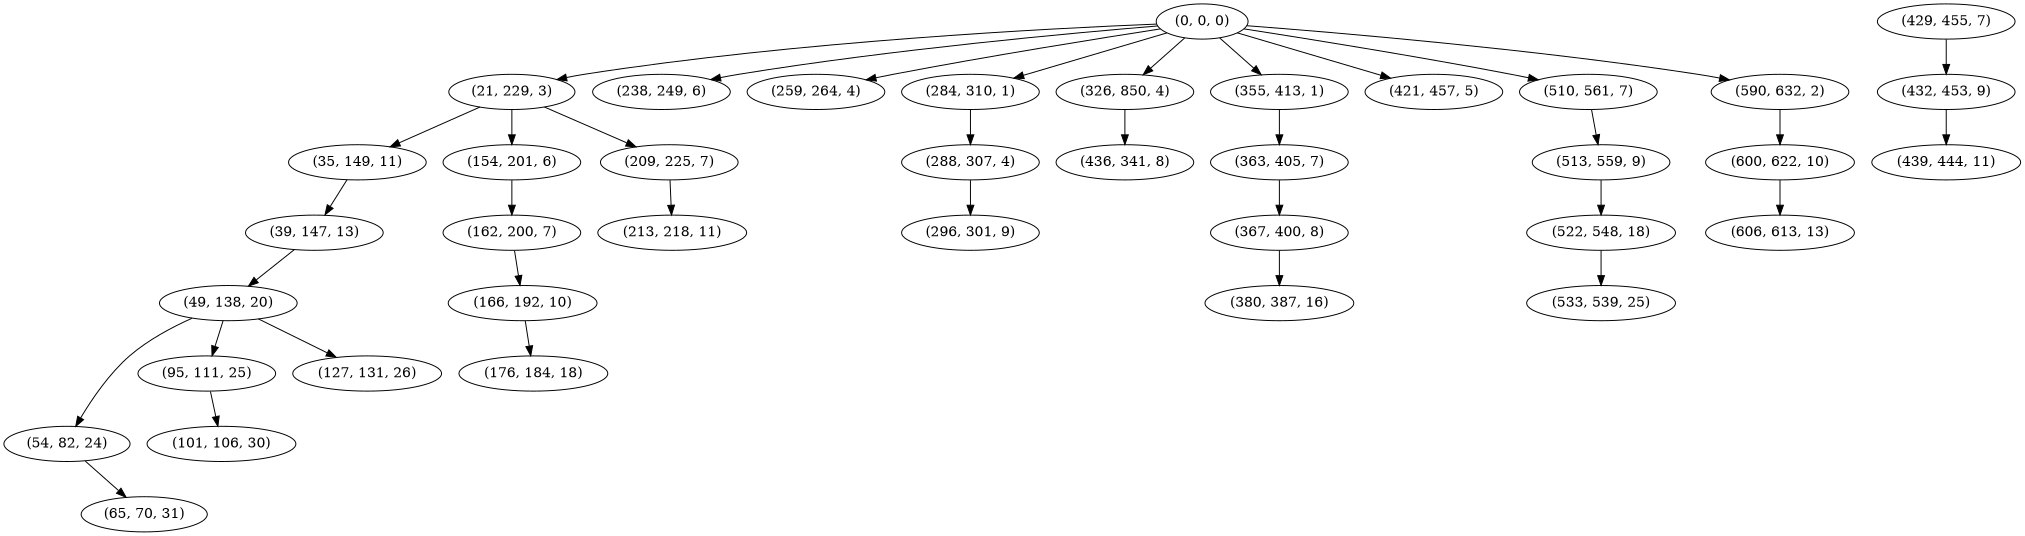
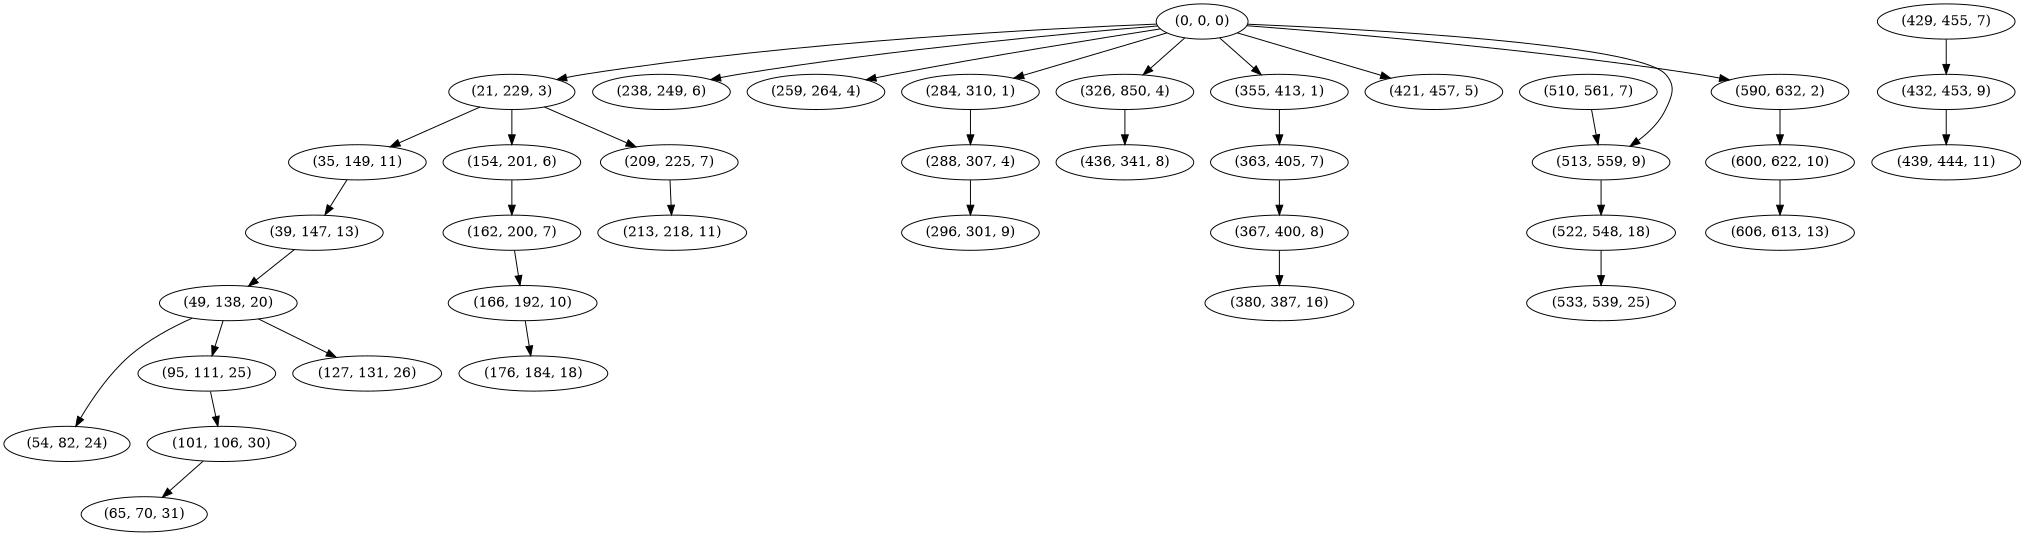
(1386, 52) -> (1498, 41)
(102, 476) -> (187, 476)
